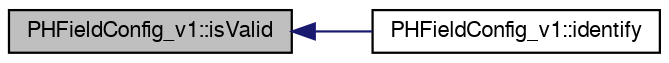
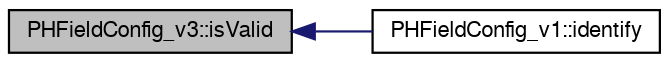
(150, 31) -> (150, 31)
